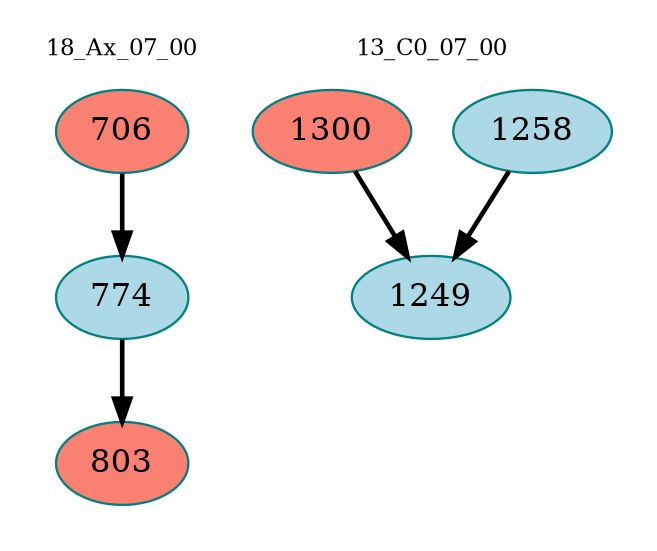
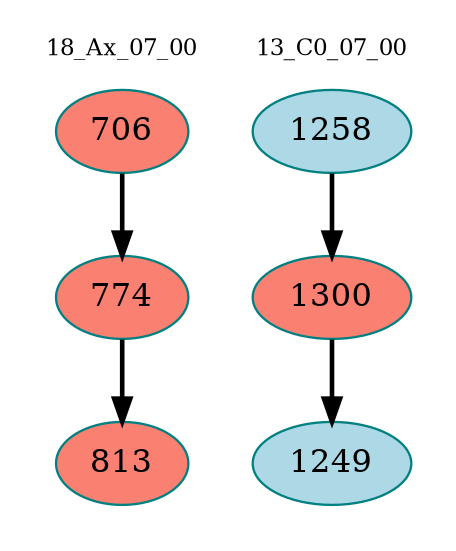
(488, 204) -> (332, 203)
(122, 297) -> (122, 297)
(122, 463) -> (122, 463)
